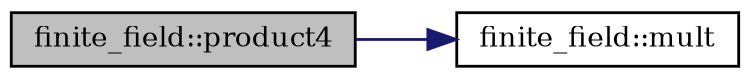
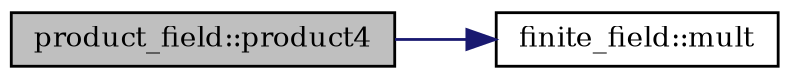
(183, 39) -> (203, 39)
